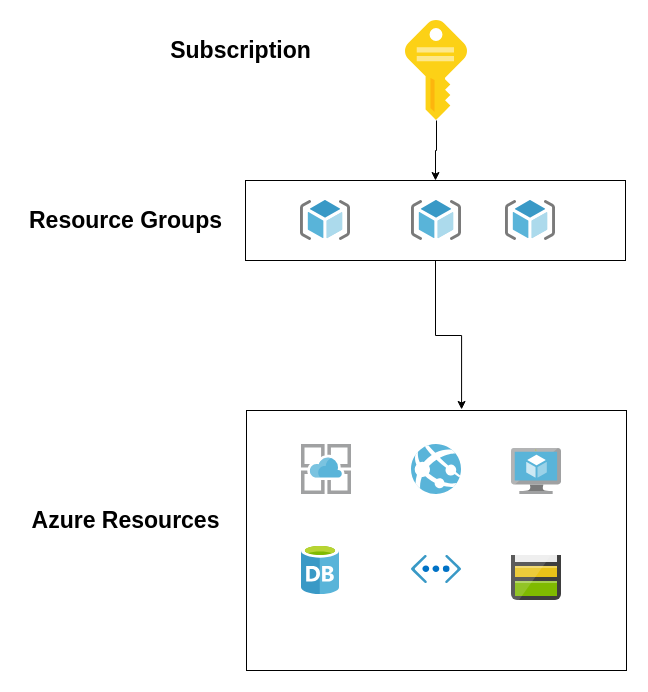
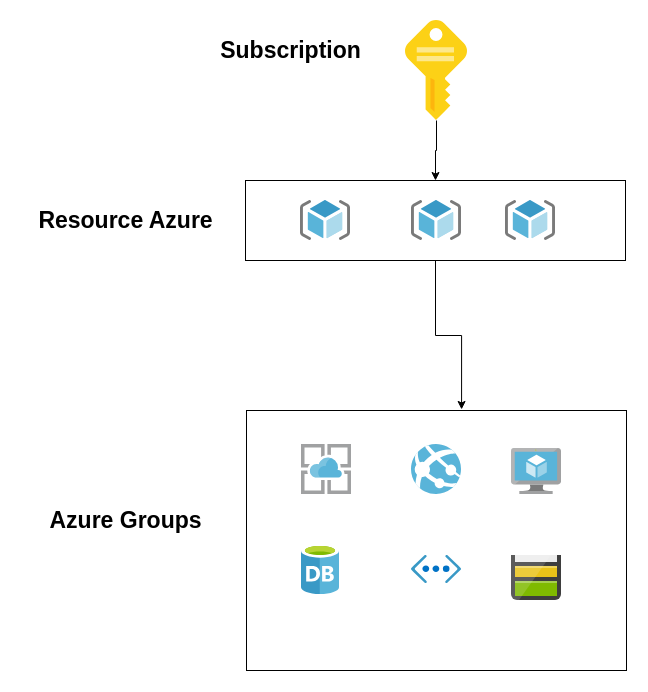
(241, 51) -> (291, 51)
(126, 221) -> (126, 221)
(126, 535) -> (126, 535)
